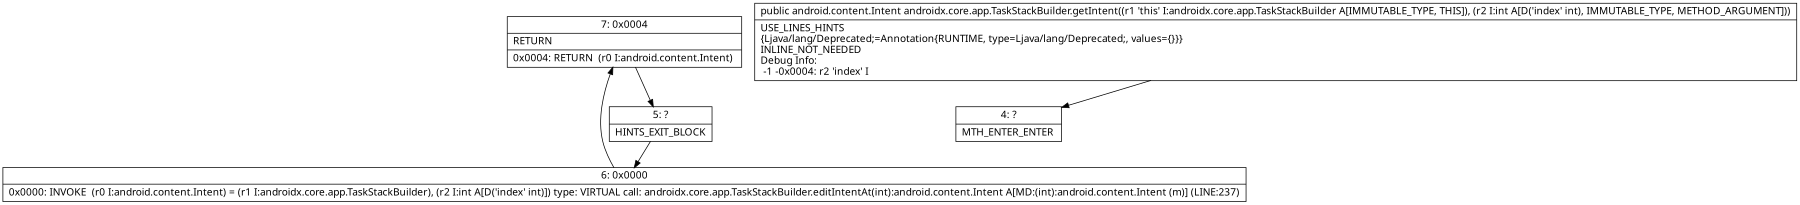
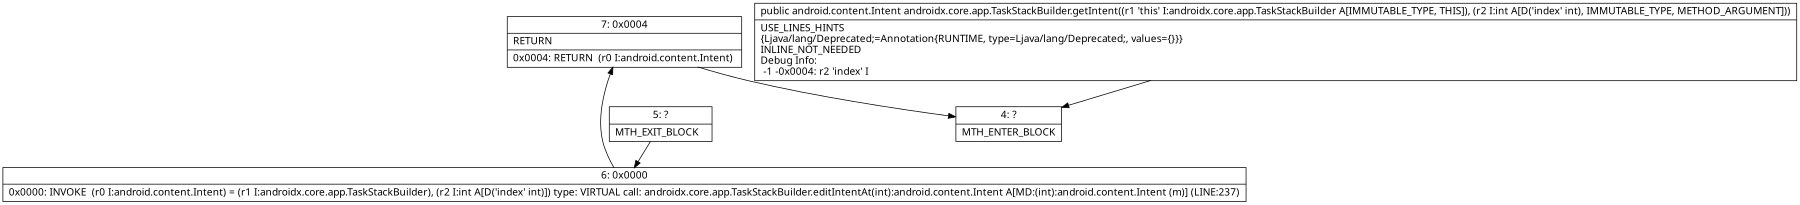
(643, 84) -> (822, 96)
(661, 132) -> (657, 132)
(1008, 132) -> (1009, 132)
